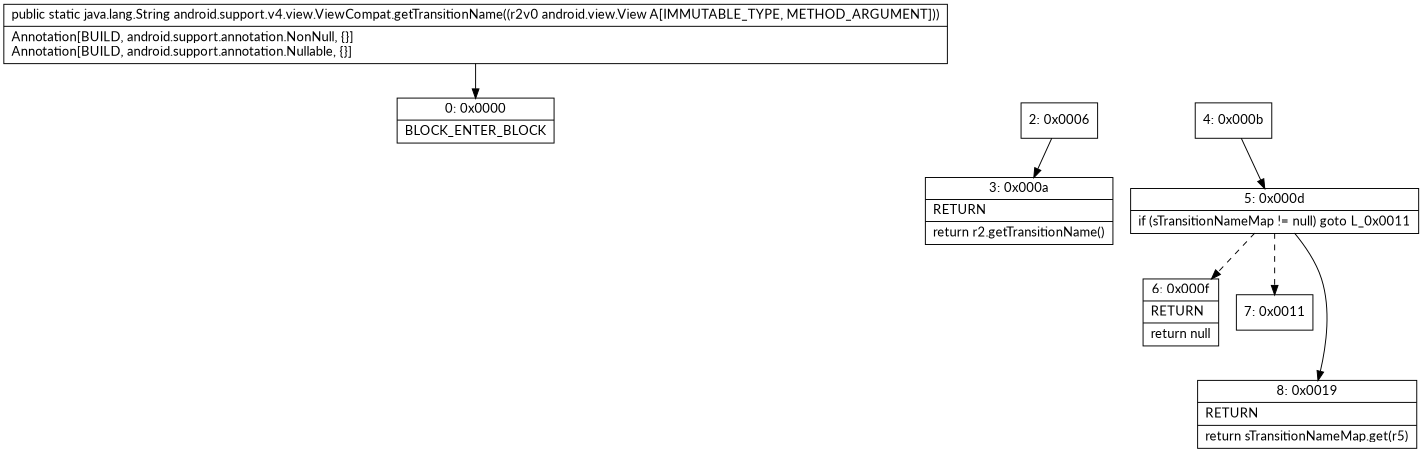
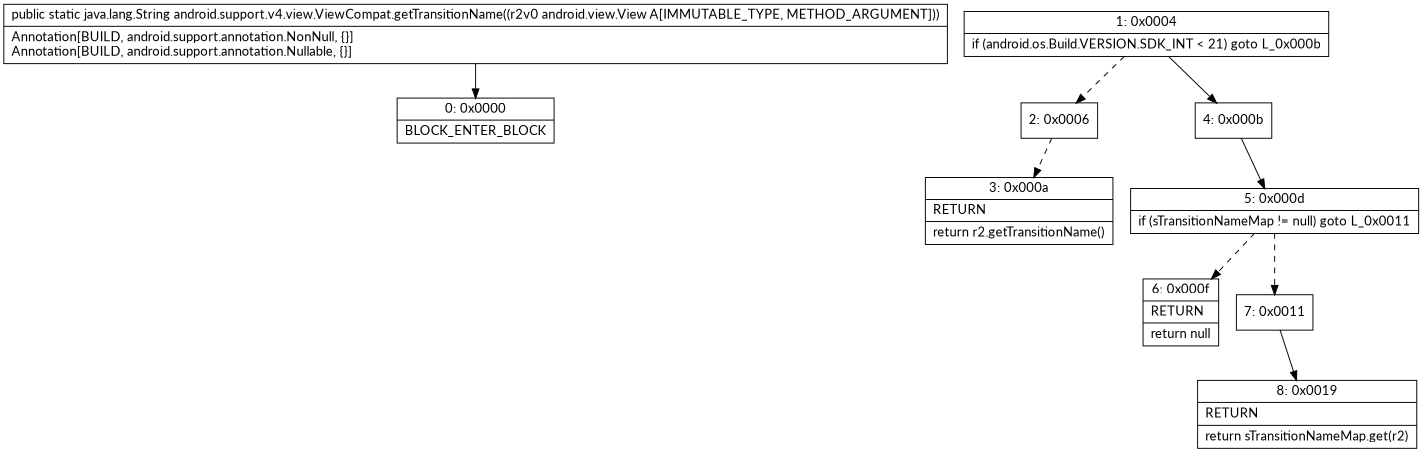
none -> (1146, 34)
(1045, 153) -> (1045, 153)
(1326, 298) -> (1287, 351)
(1307, 436) -> (1307, 436)
